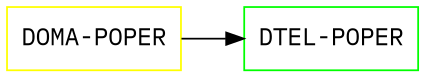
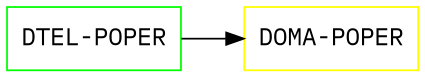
(204, 39) -> (204, 39)
